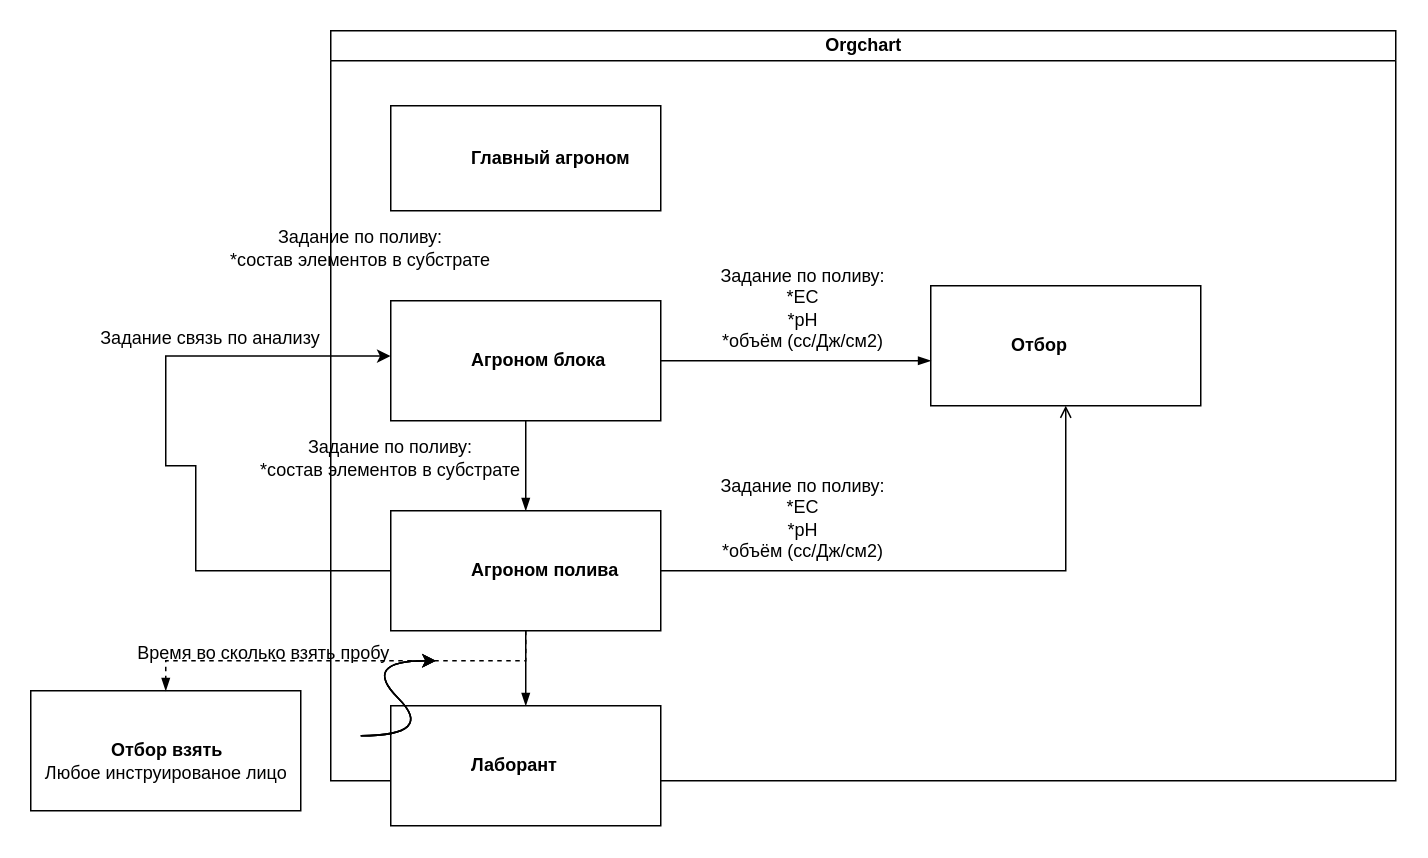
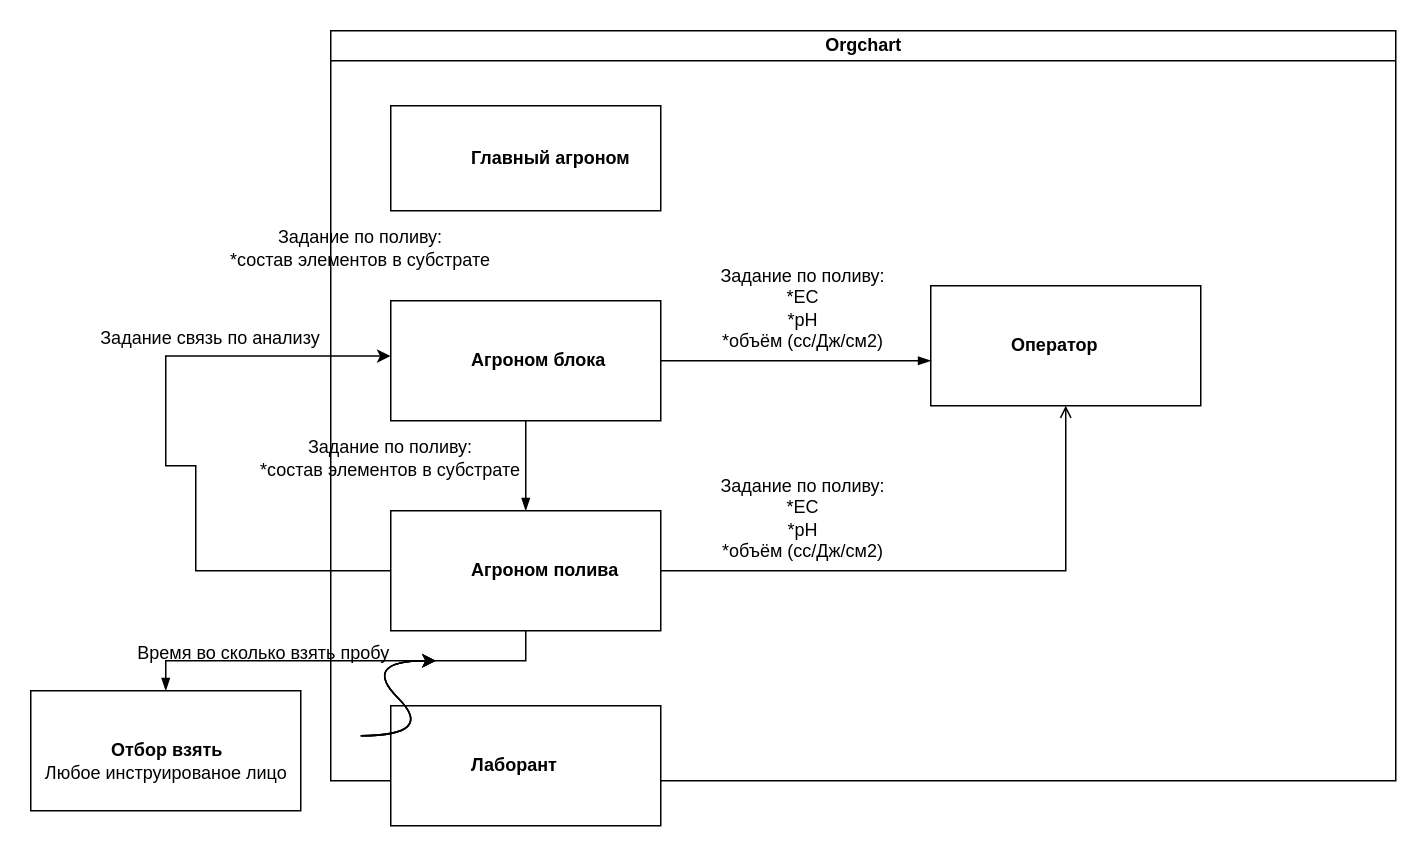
(1037, 346) -> (1052, 346)
(277, 661) -> (277, 661)
(526, 677) -> none
